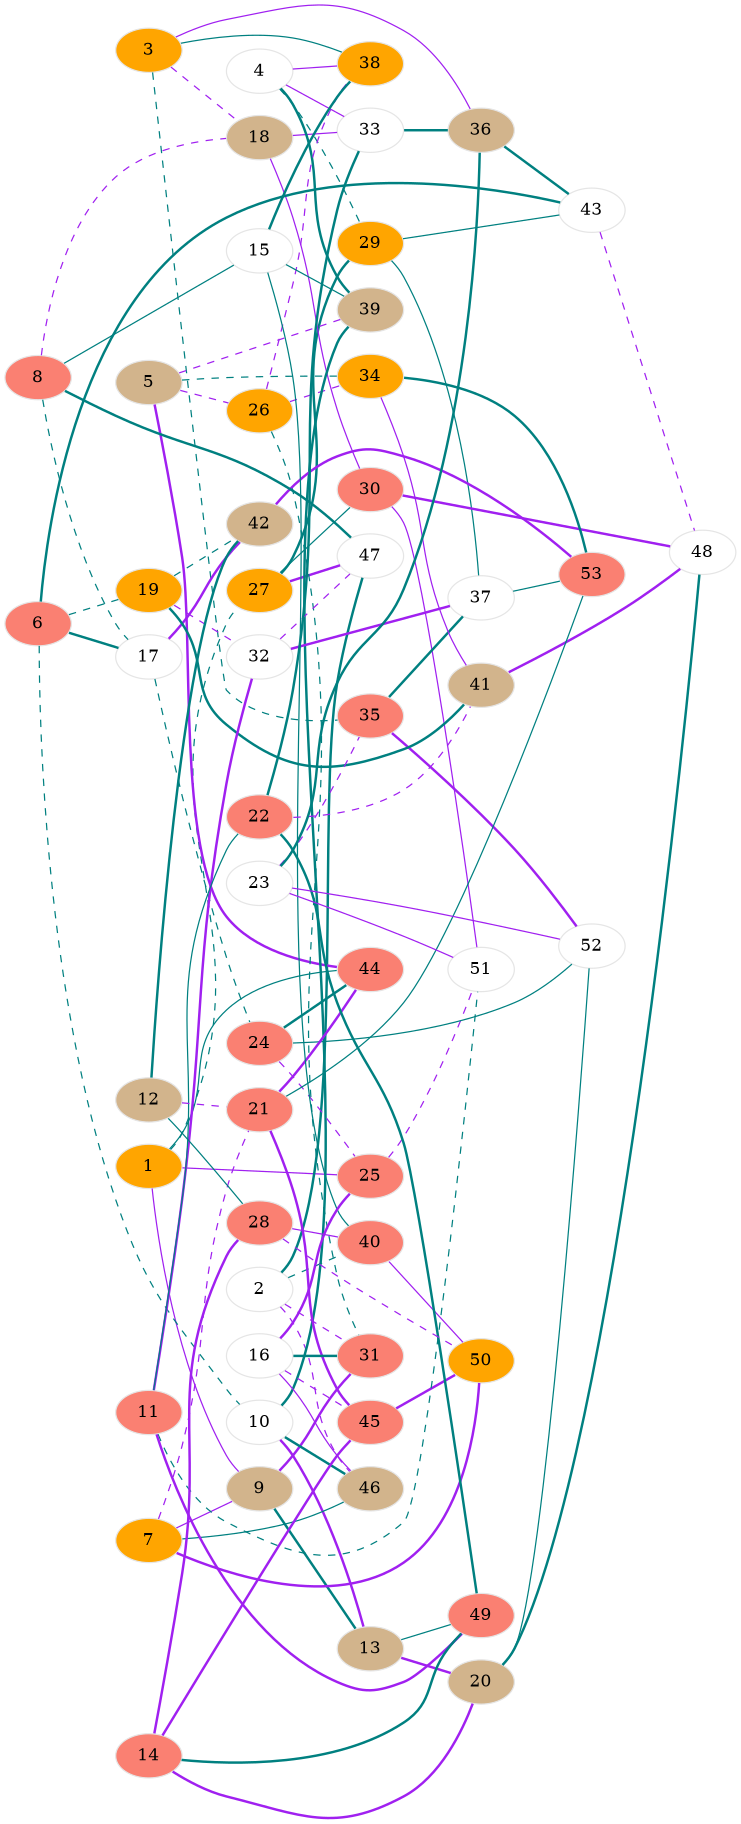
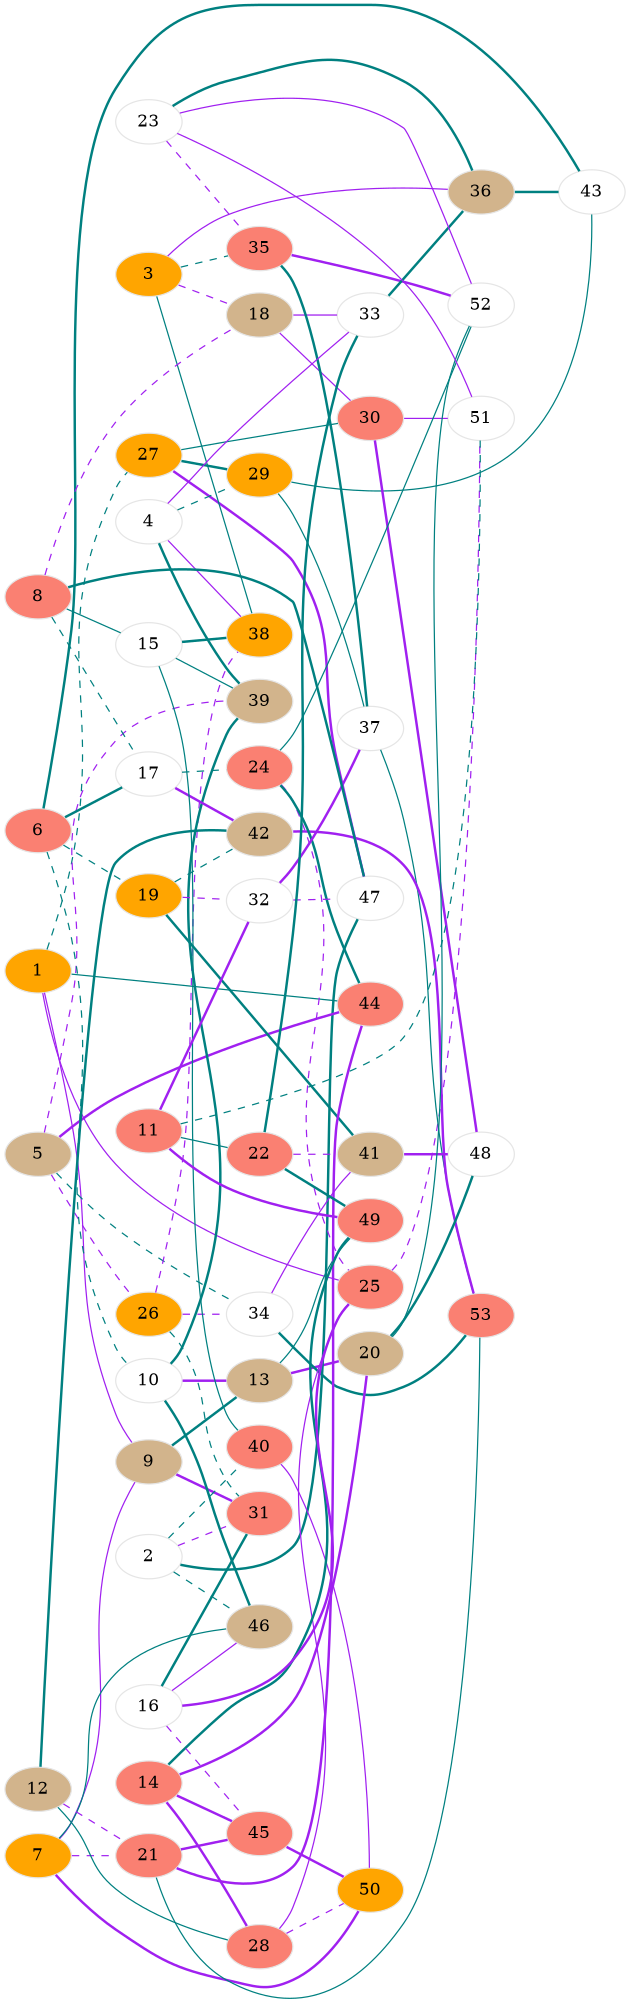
(370, 376) -> (260, 1314)
(647, 381) -> none
(313, 1232) -> (309, 1600)
(313, 1376) -> (204, 1592)
